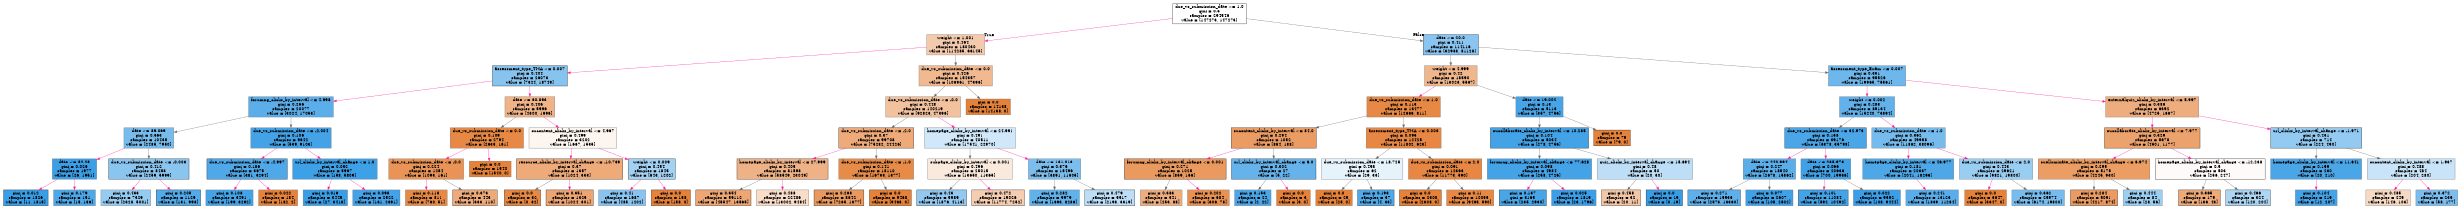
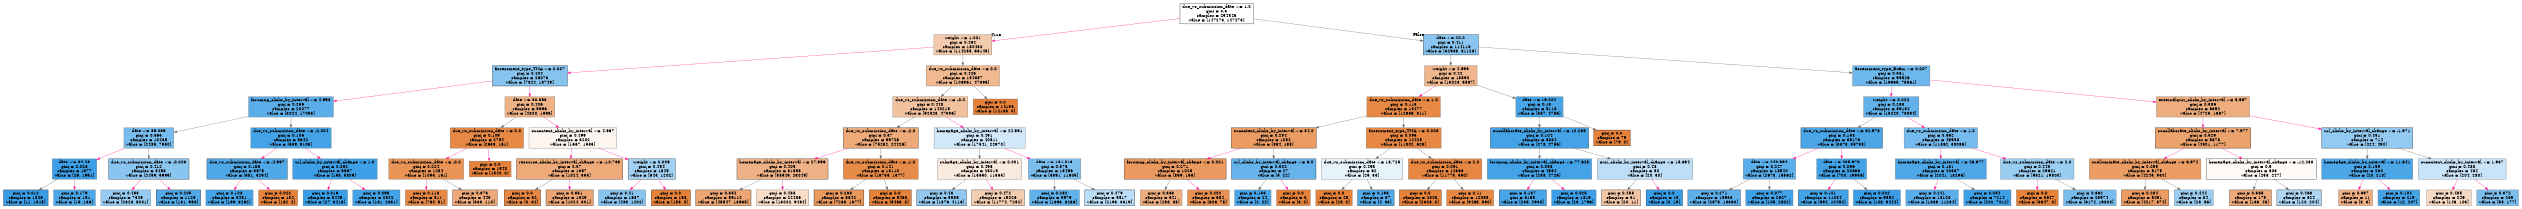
(50, 184) -> (50, 184)
(1621, 198) -> (1621, 198)
none -> (1987, 198)
none -> (2356, 198)
